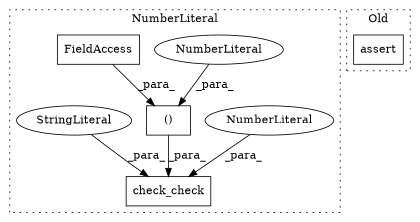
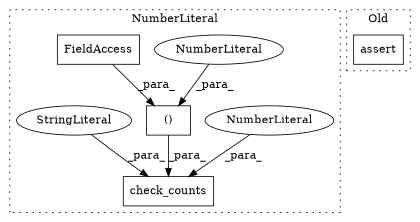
(168, 191) -> (168, 191)
